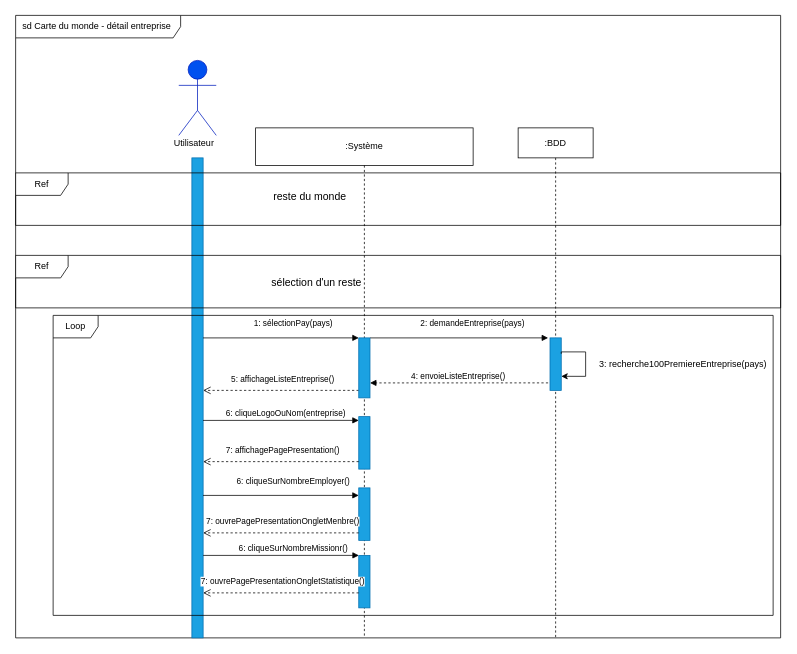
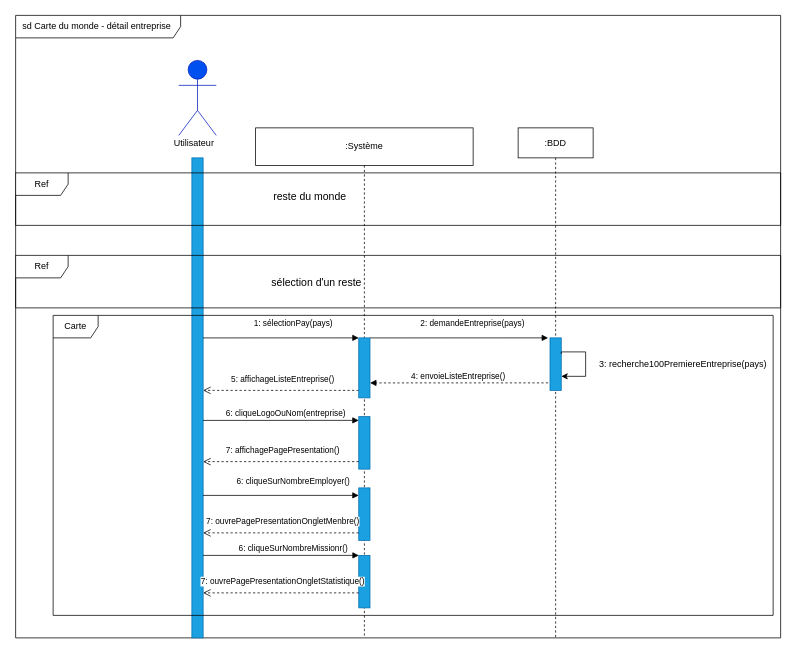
(75, 327) -> (75, 327)
